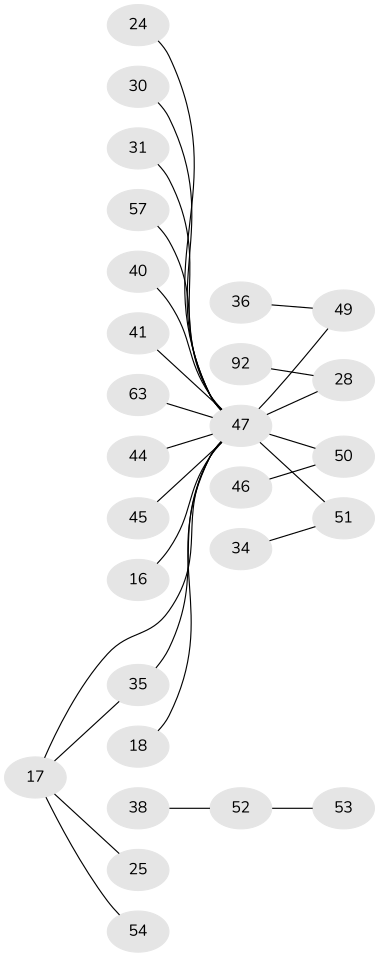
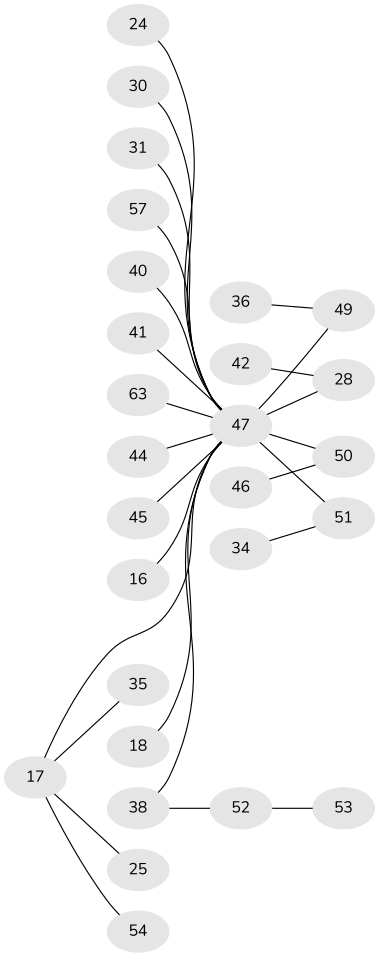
(241, 364) -> (241, 364)
(183, 608) -> (193, 672)
